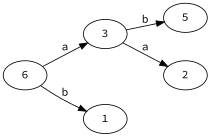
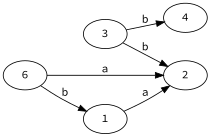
(185, 18) -> (185, 18)
(145, 47) -> (145, 47)
(62, 56) -> (101, 75)
none -> (144, 102)
